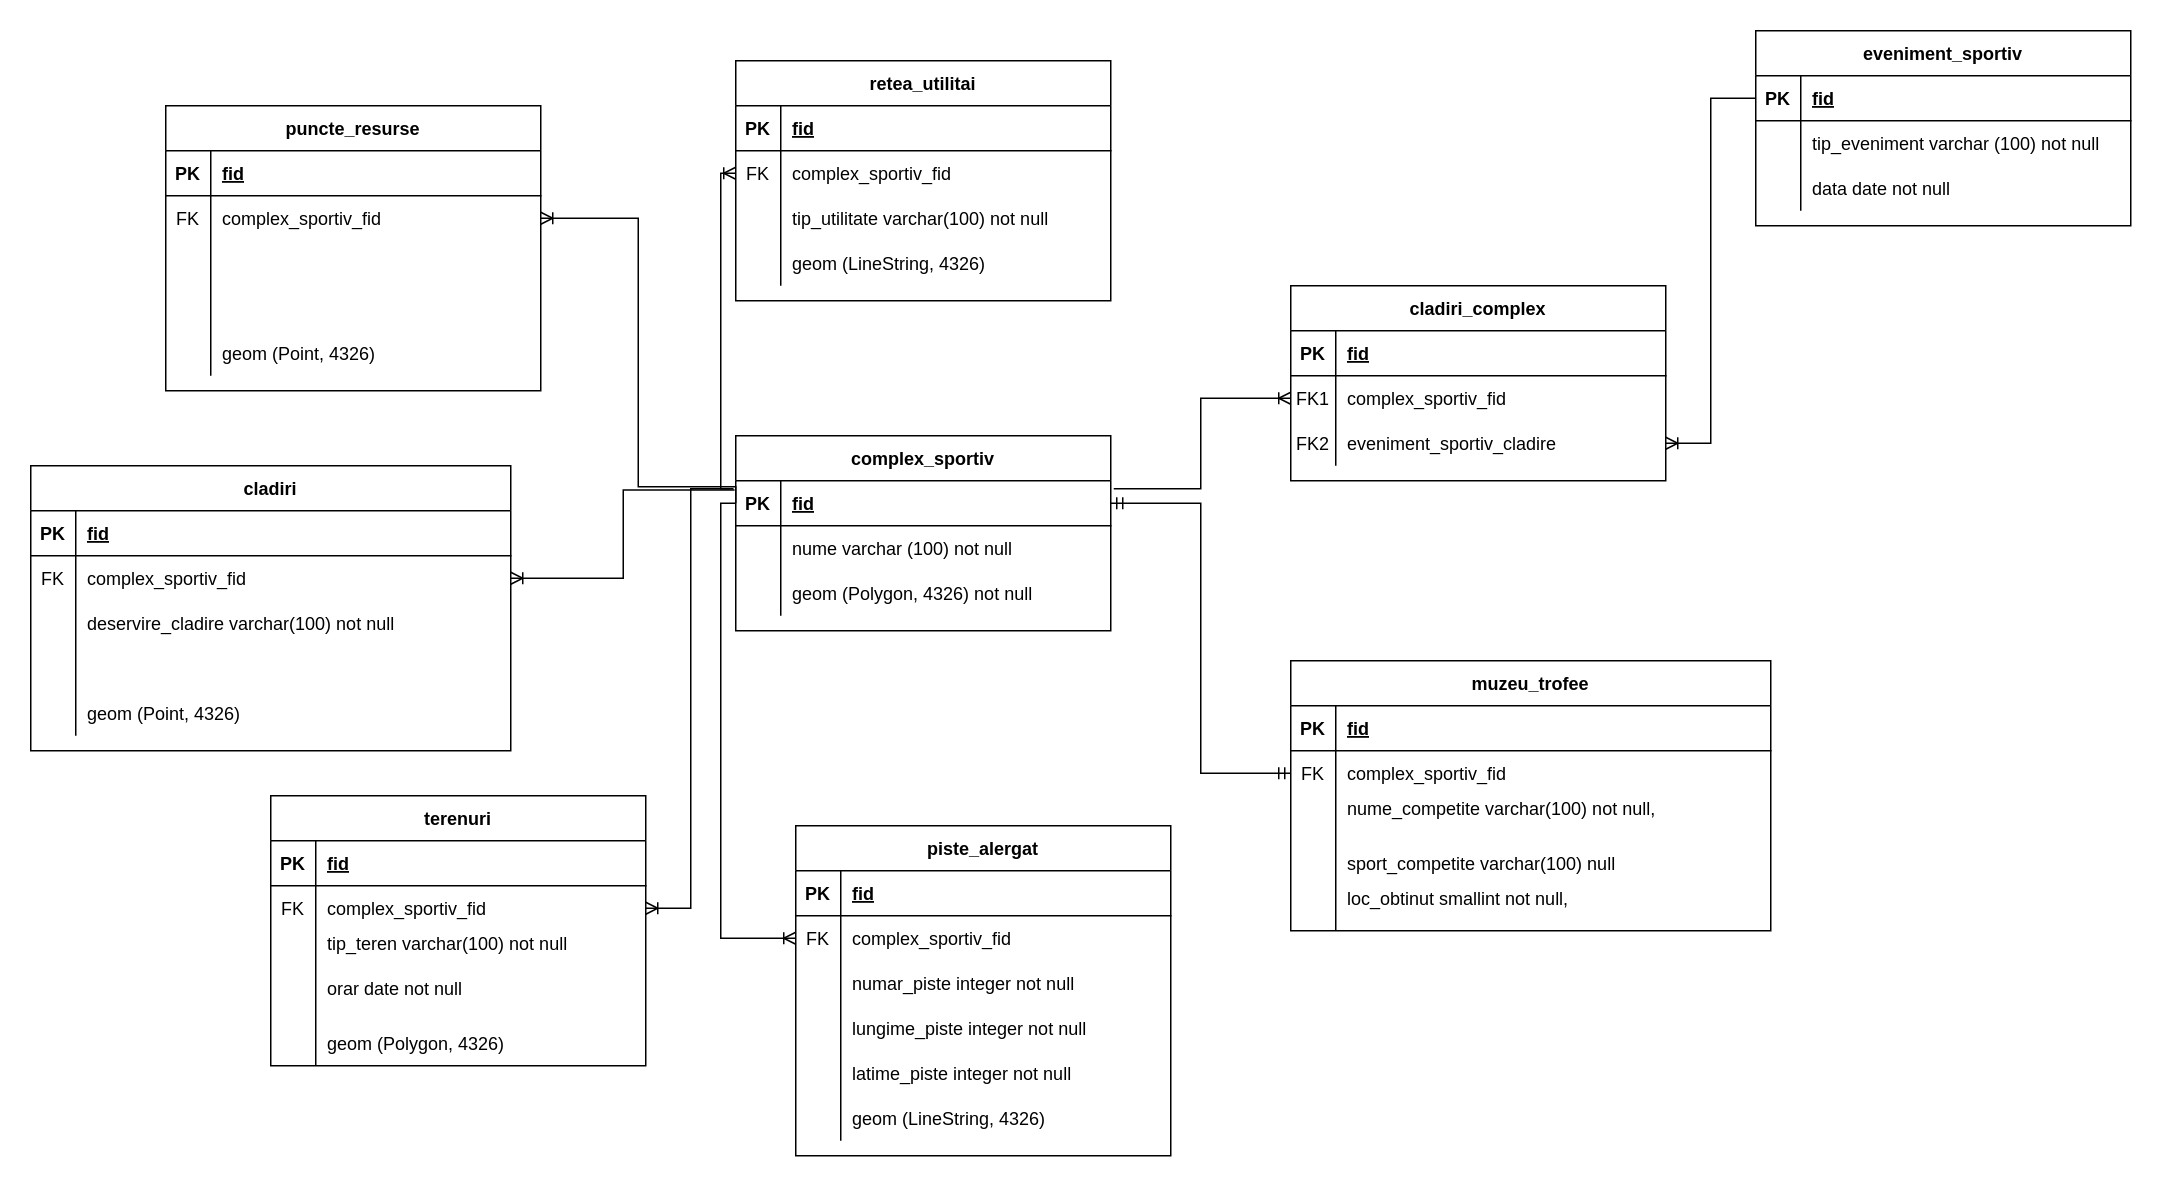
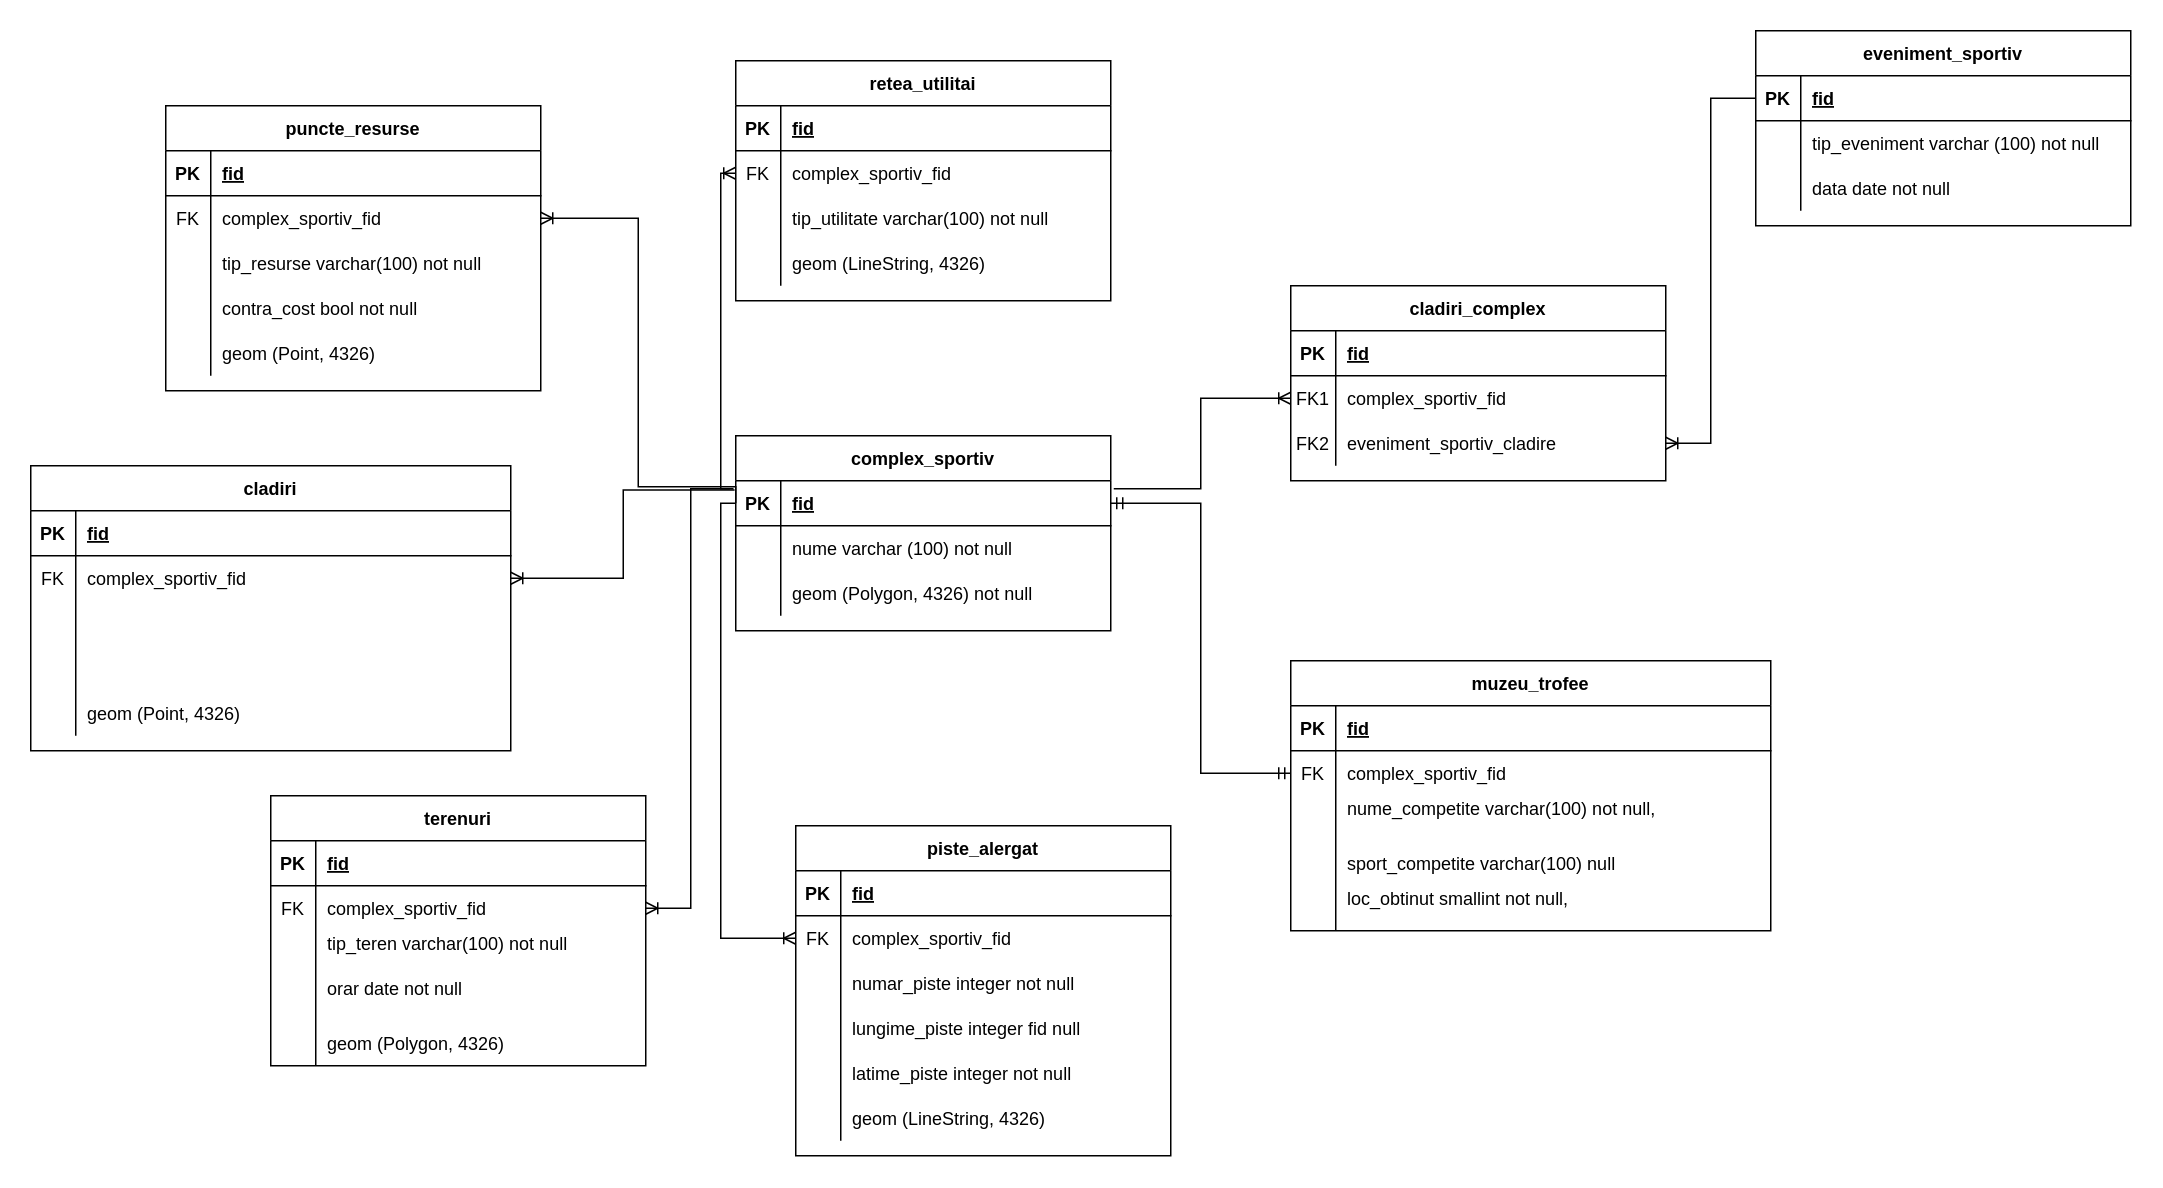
none -> (376, 263)
none -> (376, 308)
(293, 623) -> none
(982, 1029) -> (980, 1029)
